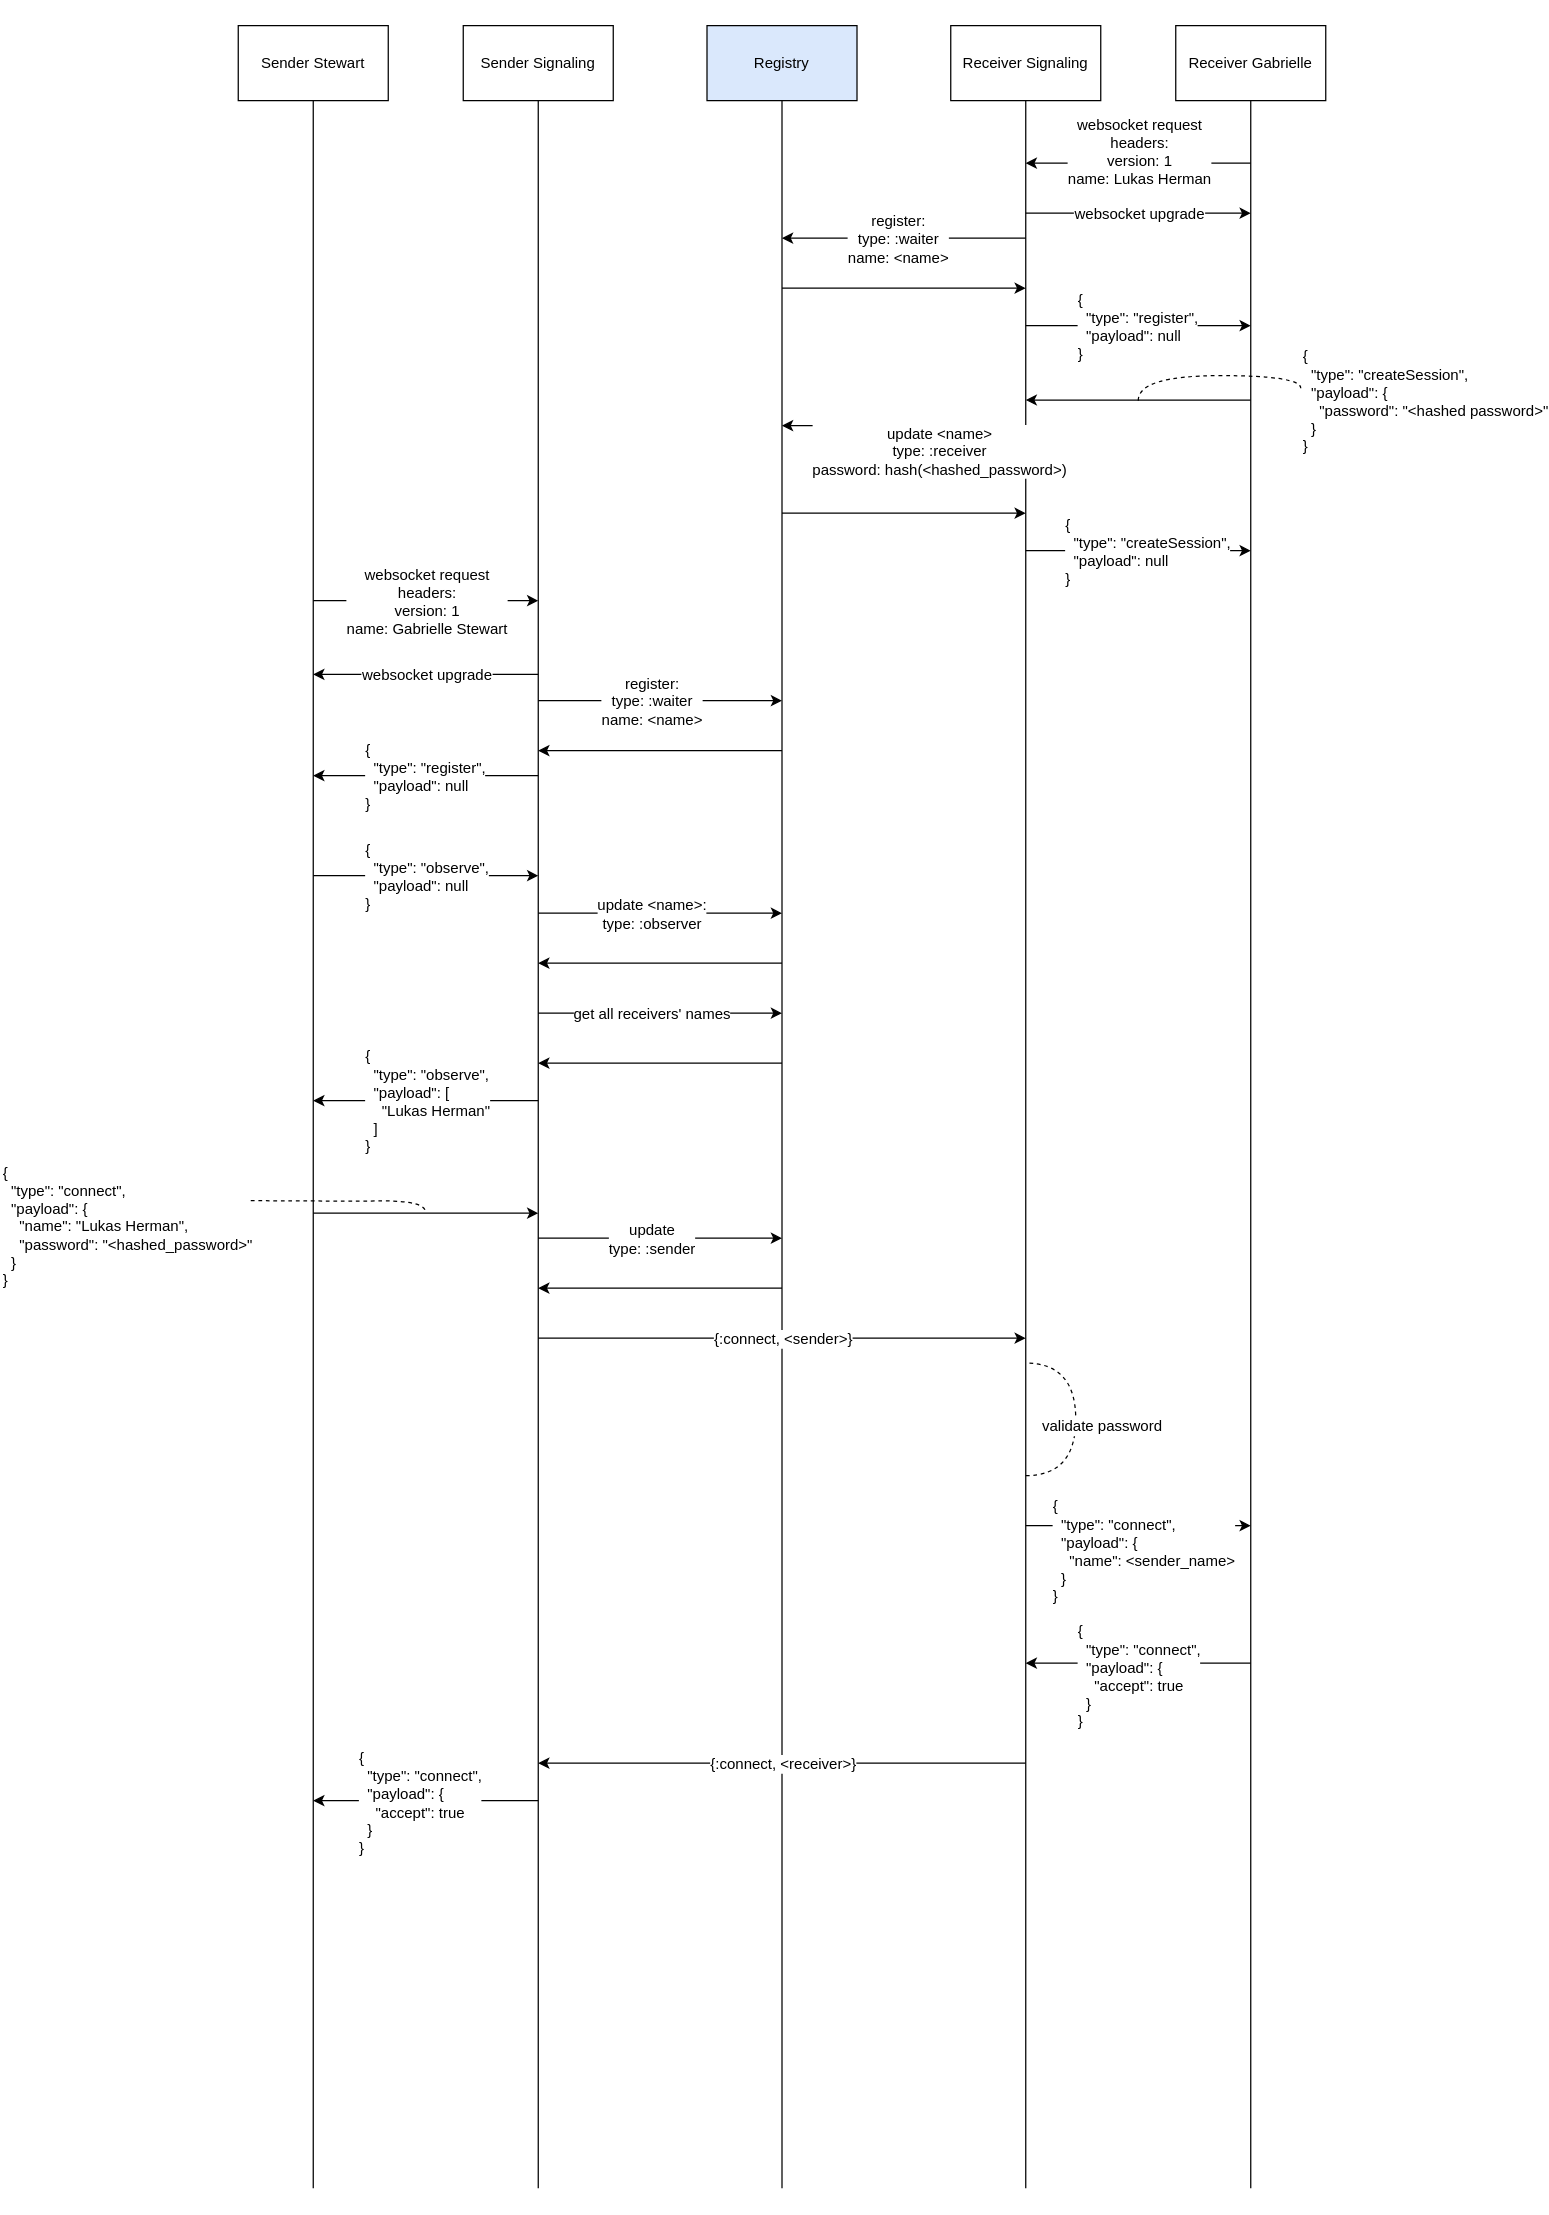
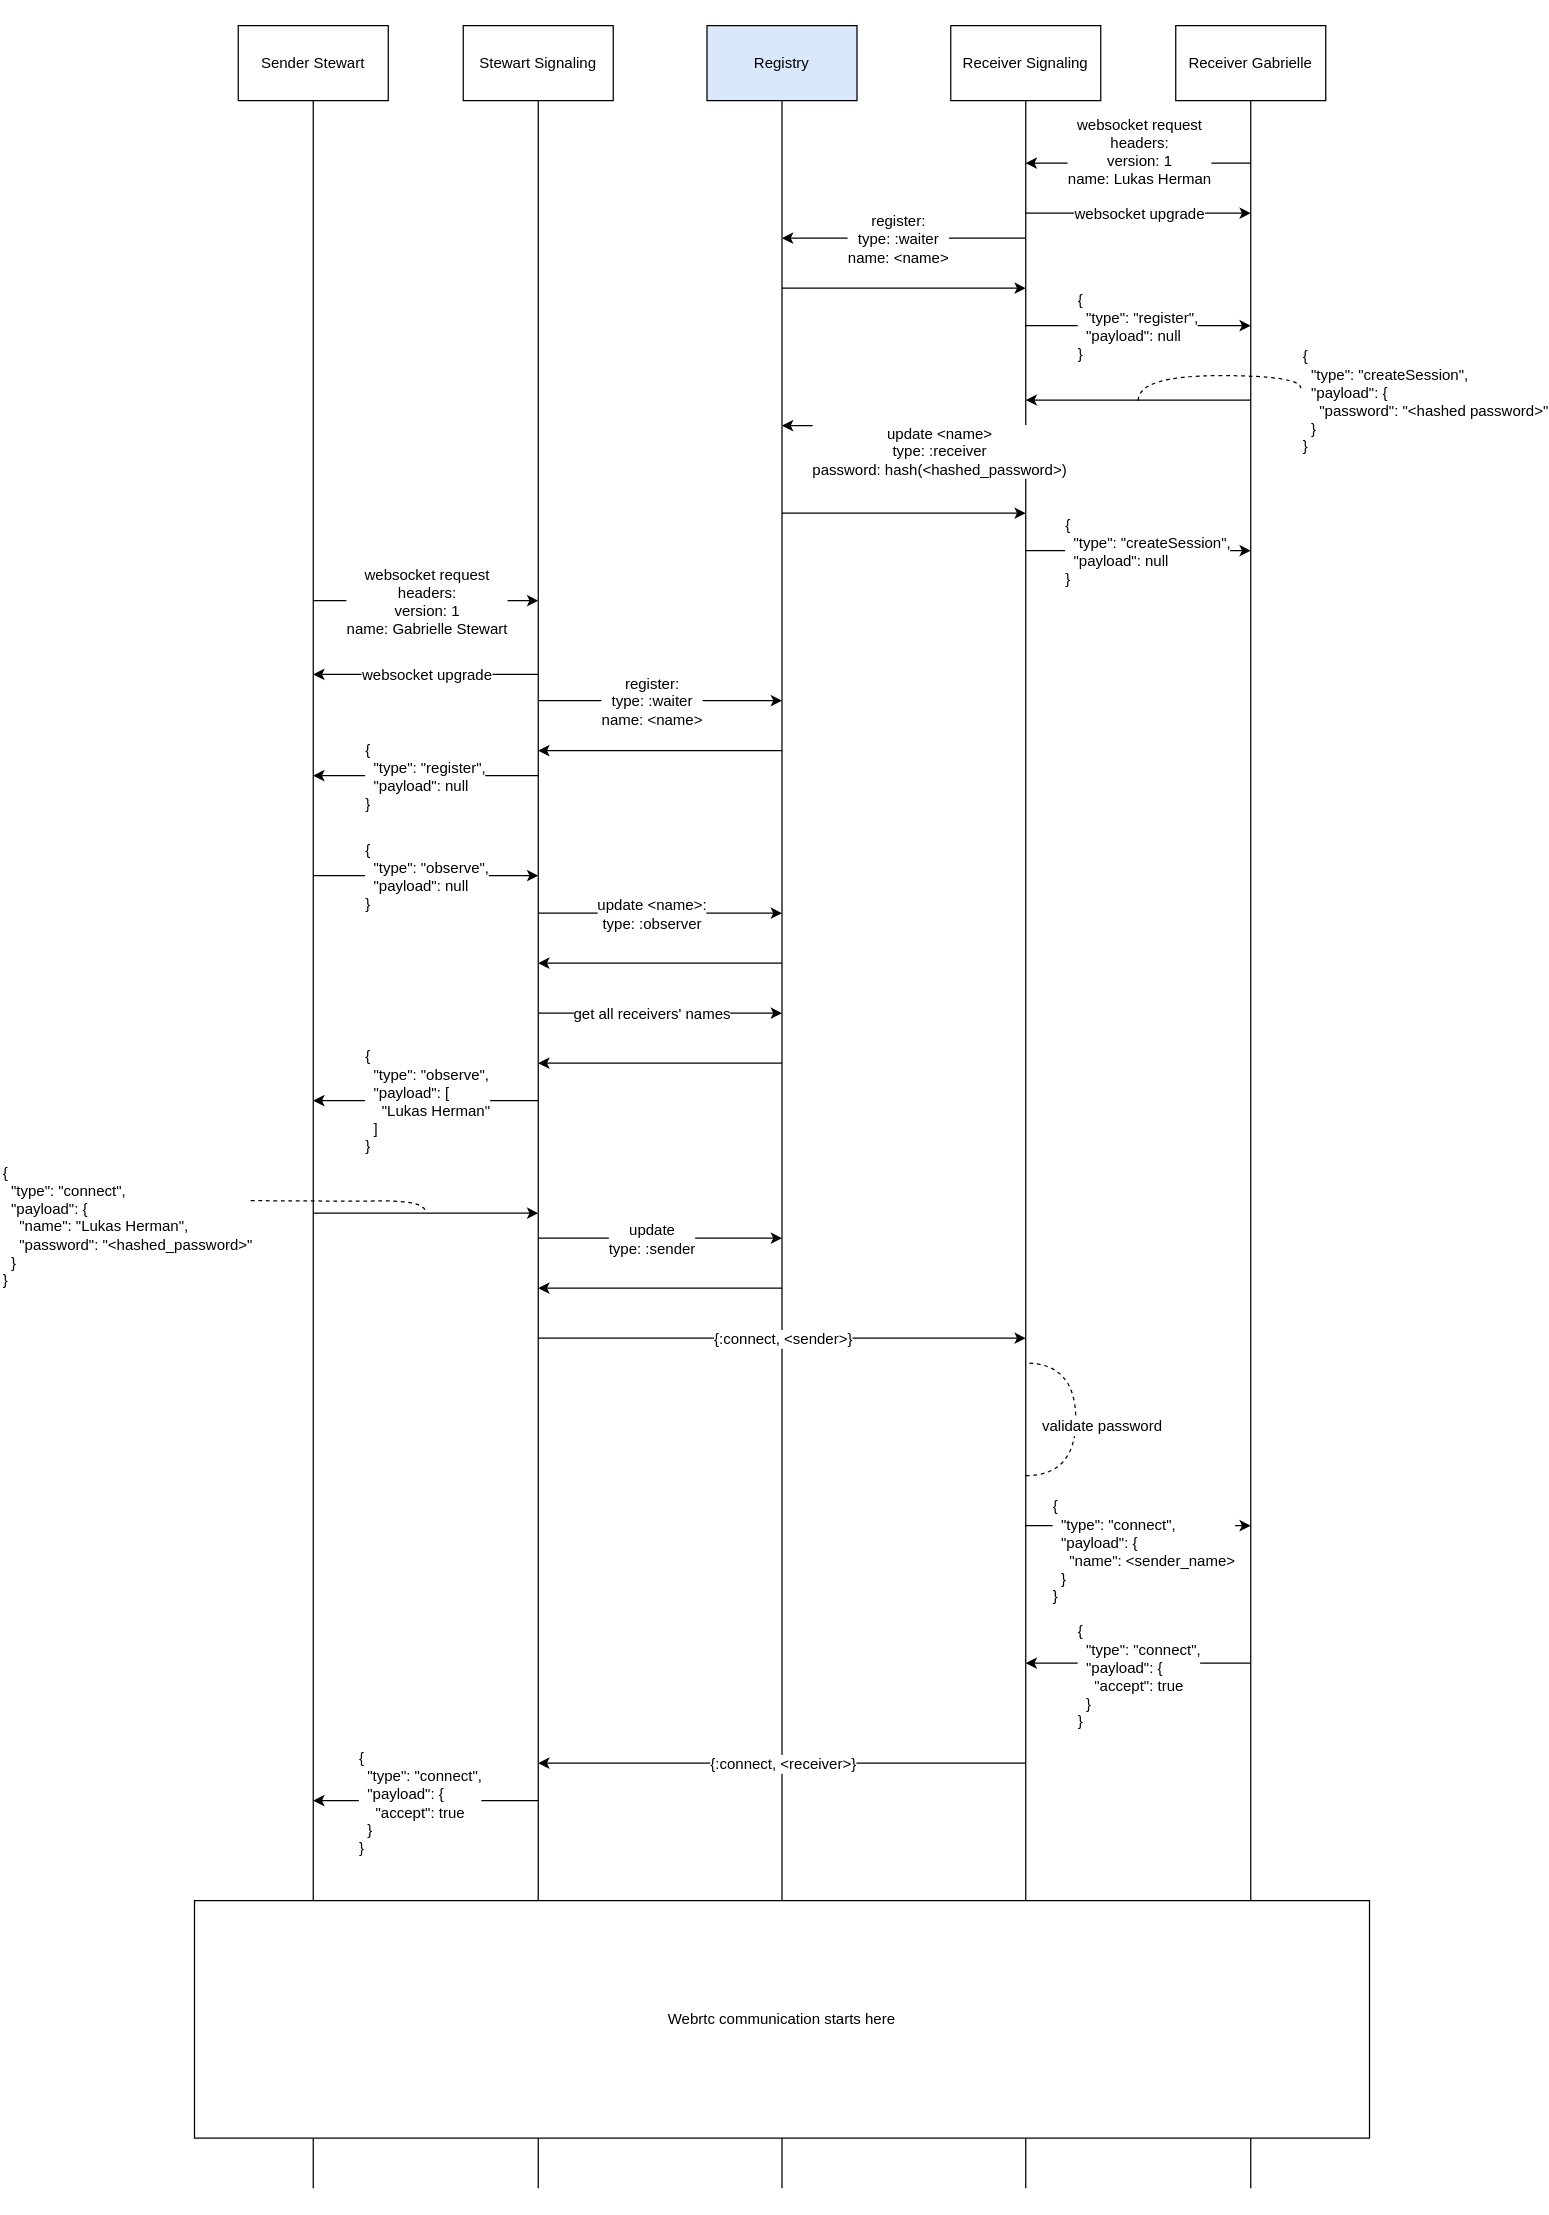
(538, 63) -> (538, 63)
none -> (782, 2019)
